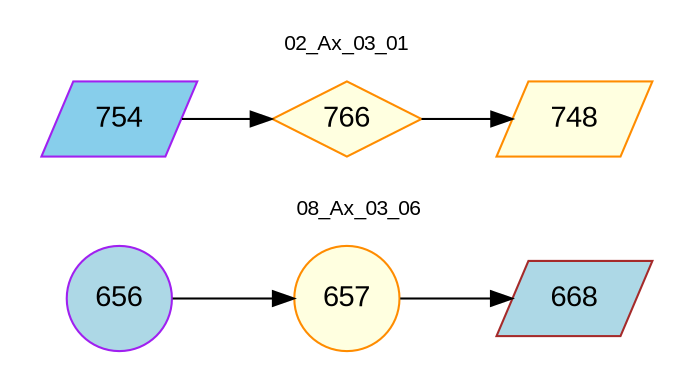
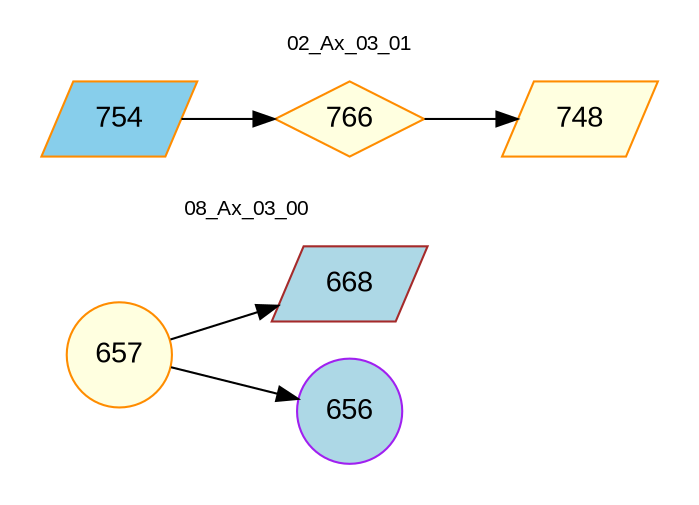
(119, 119) -> (119, 119)
(359, 210) -> (247, 210)
(222, 299) -> (224, 381)
